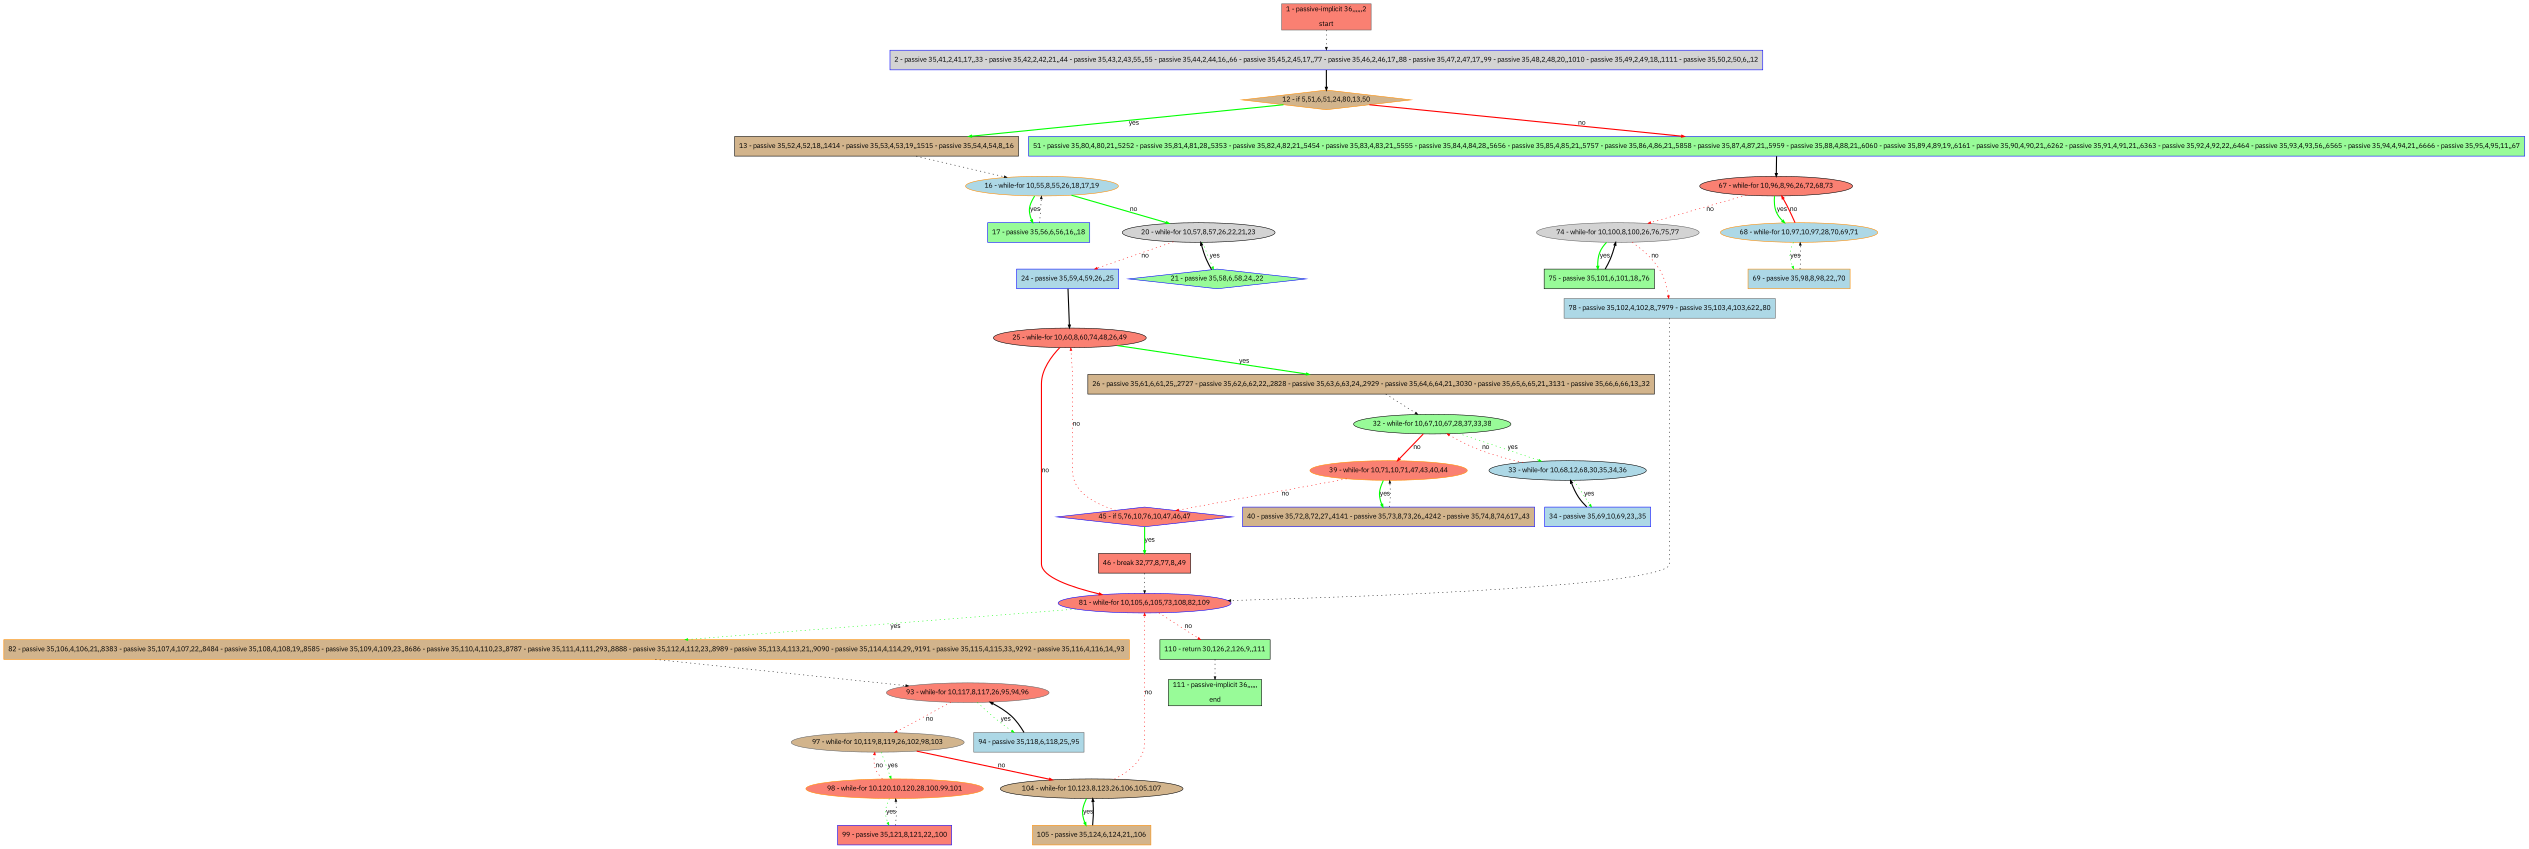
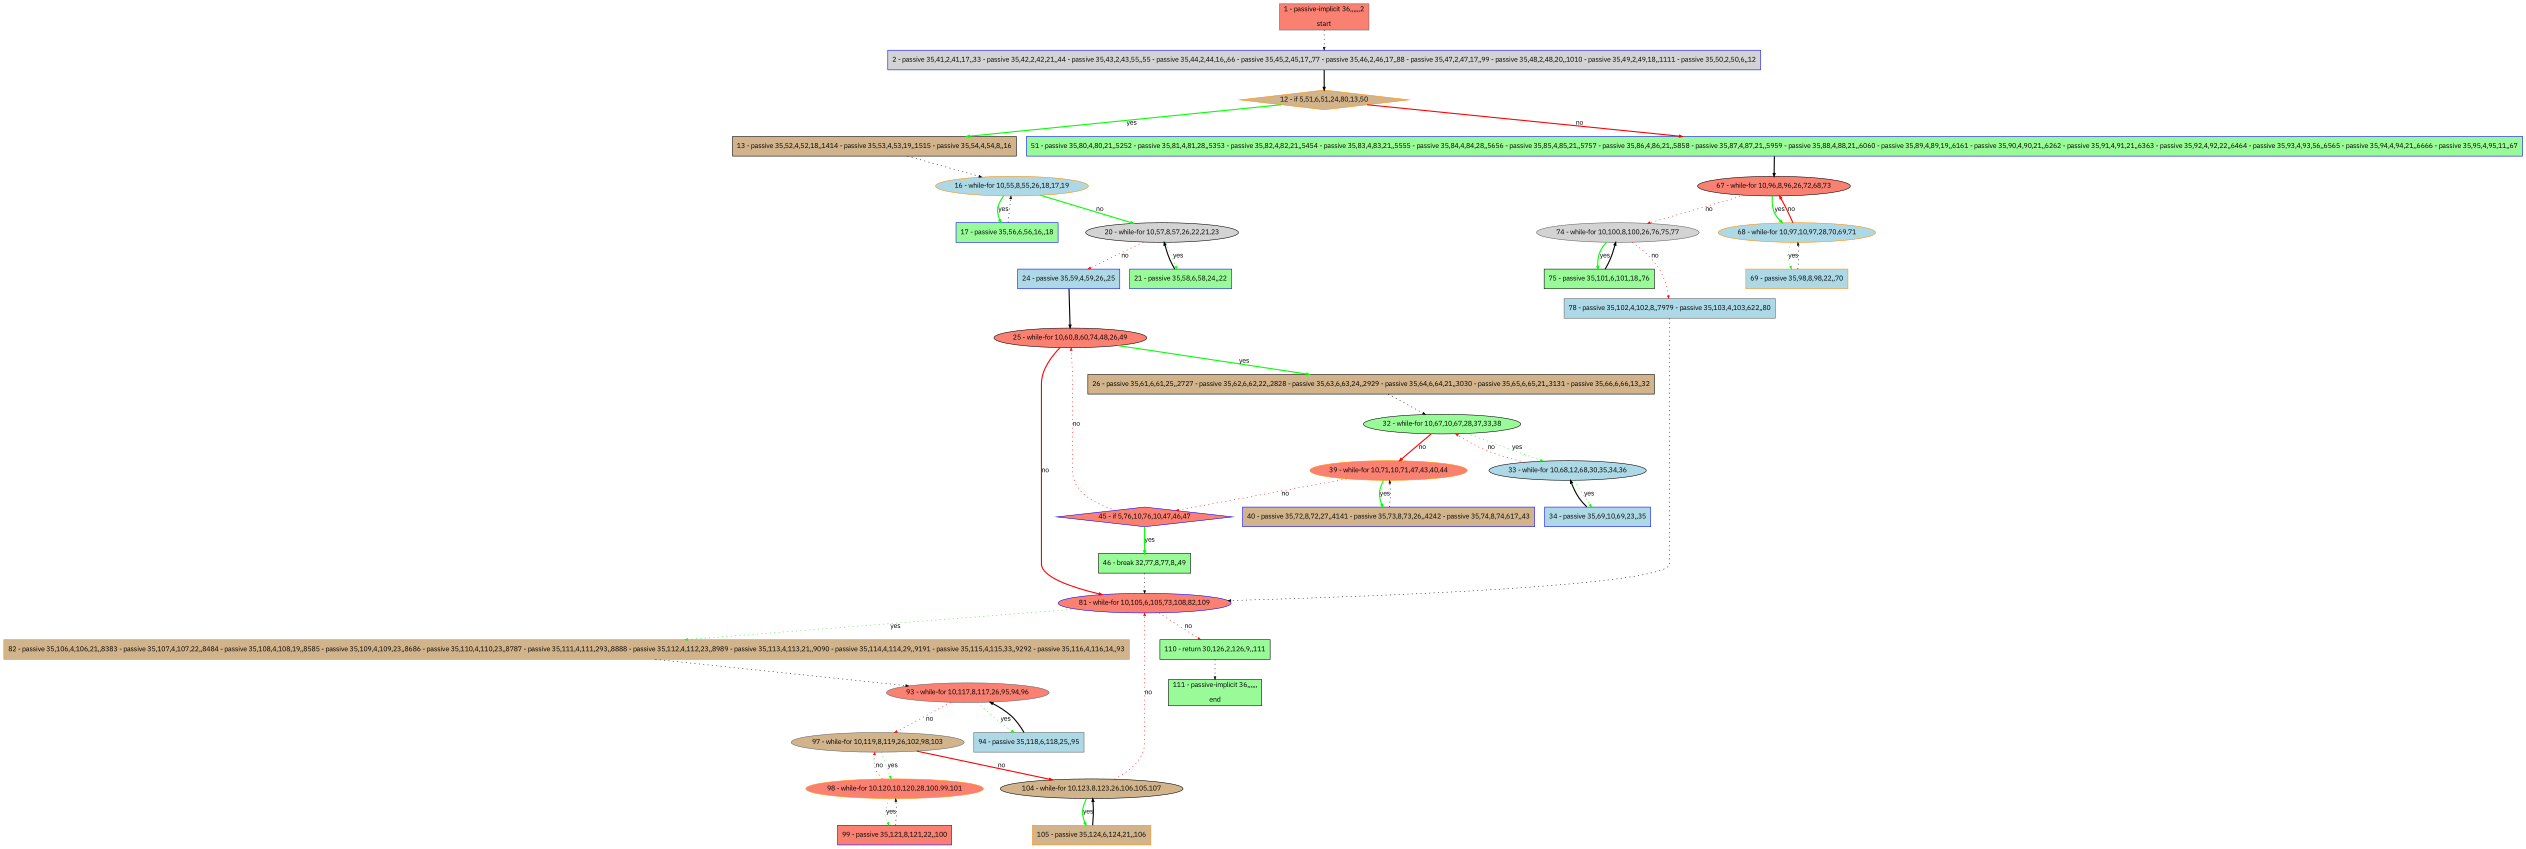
(1217, 279) -> (1181, 279)
(1145, 563) -> (1145, 563)
